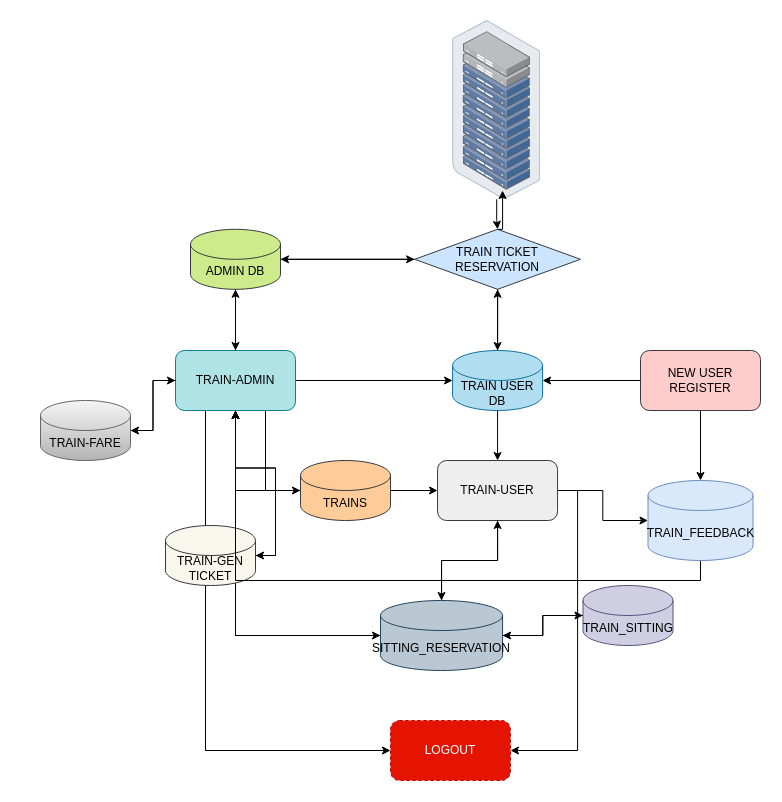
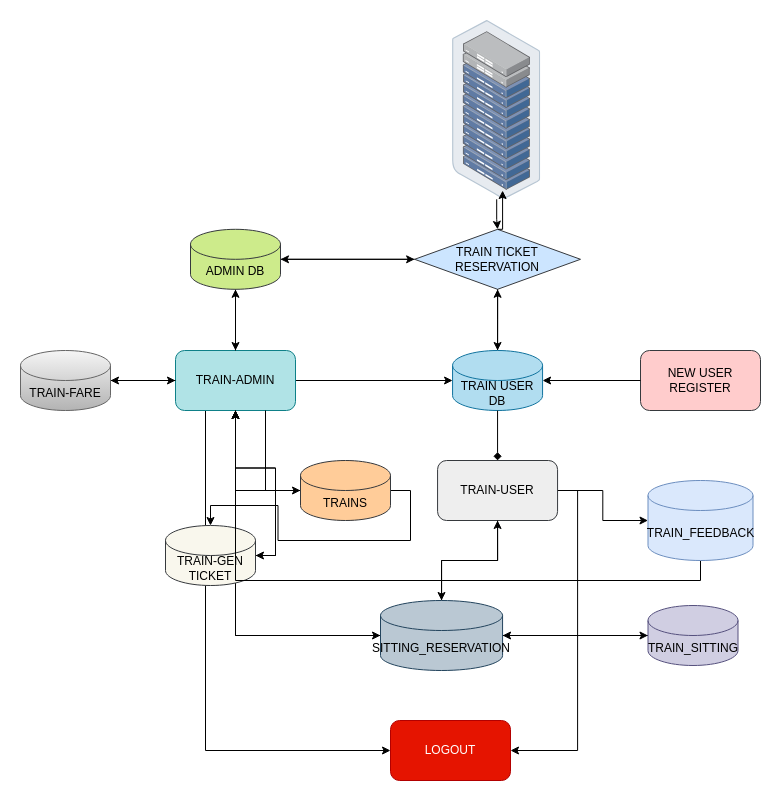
(86, 431) -> (66, 381)
(701, 442) -> none
(498, 452) -> (498, 451)
(419, 491) -> (313, 541)
(628, 616) -> (693, 636)
(451, 751) -> (451, 751)
